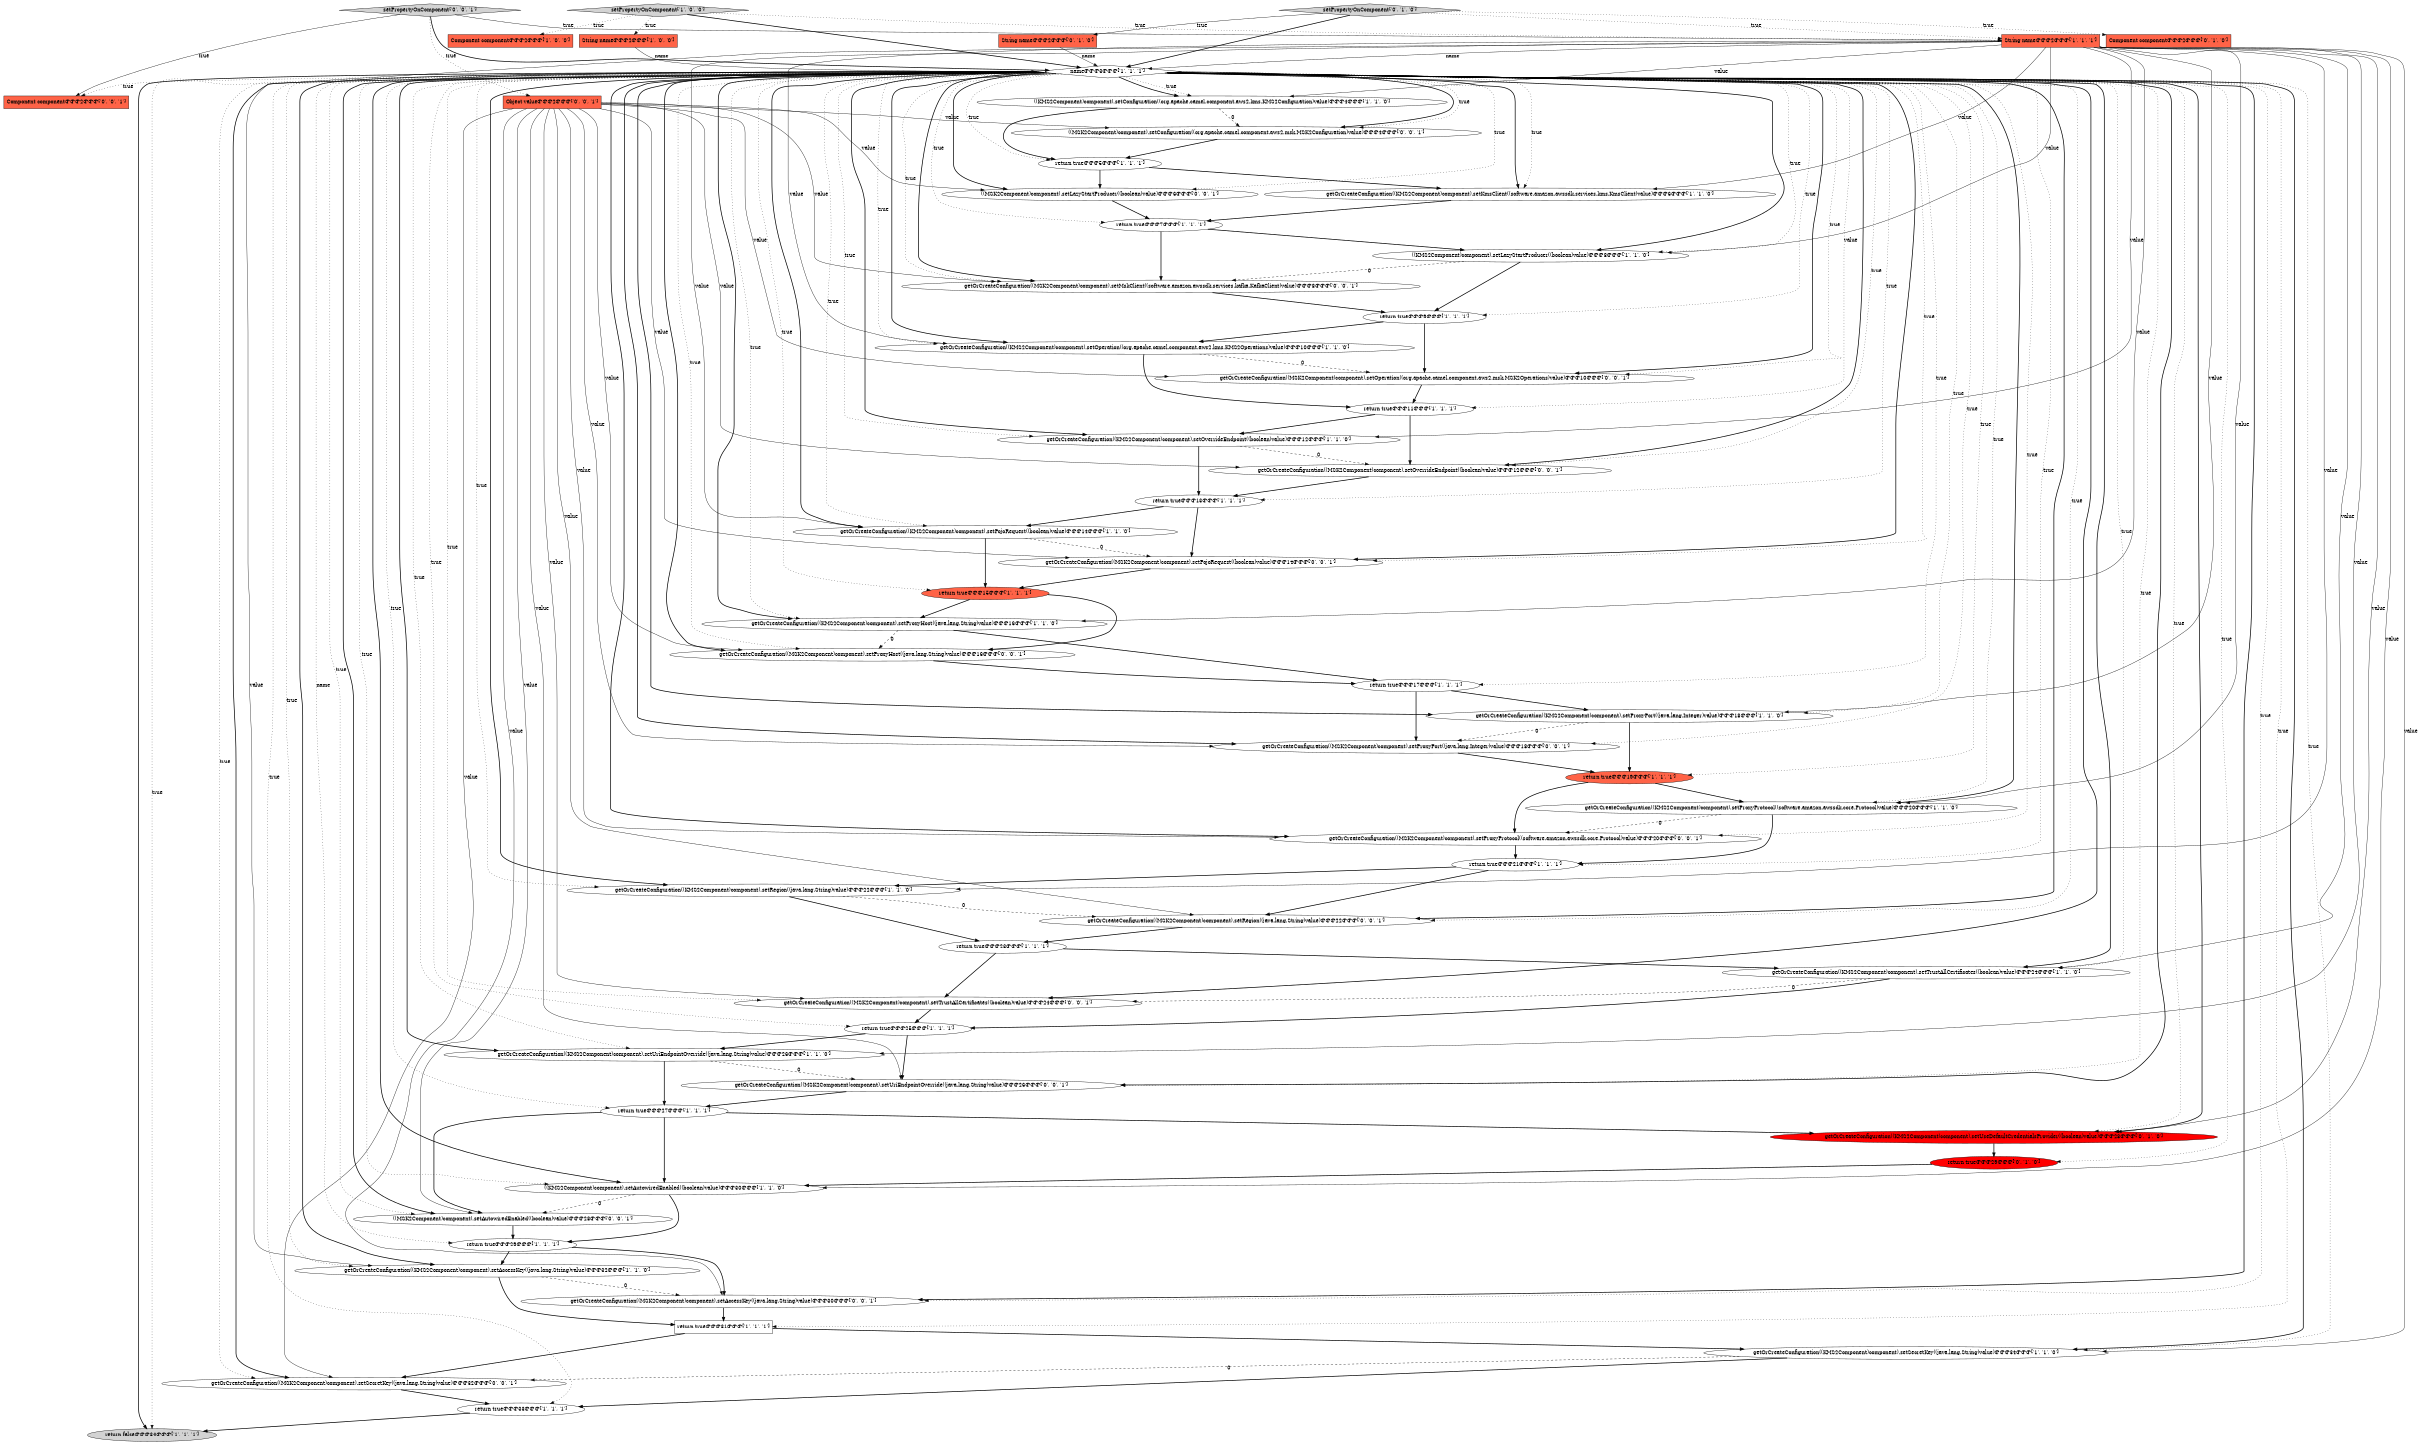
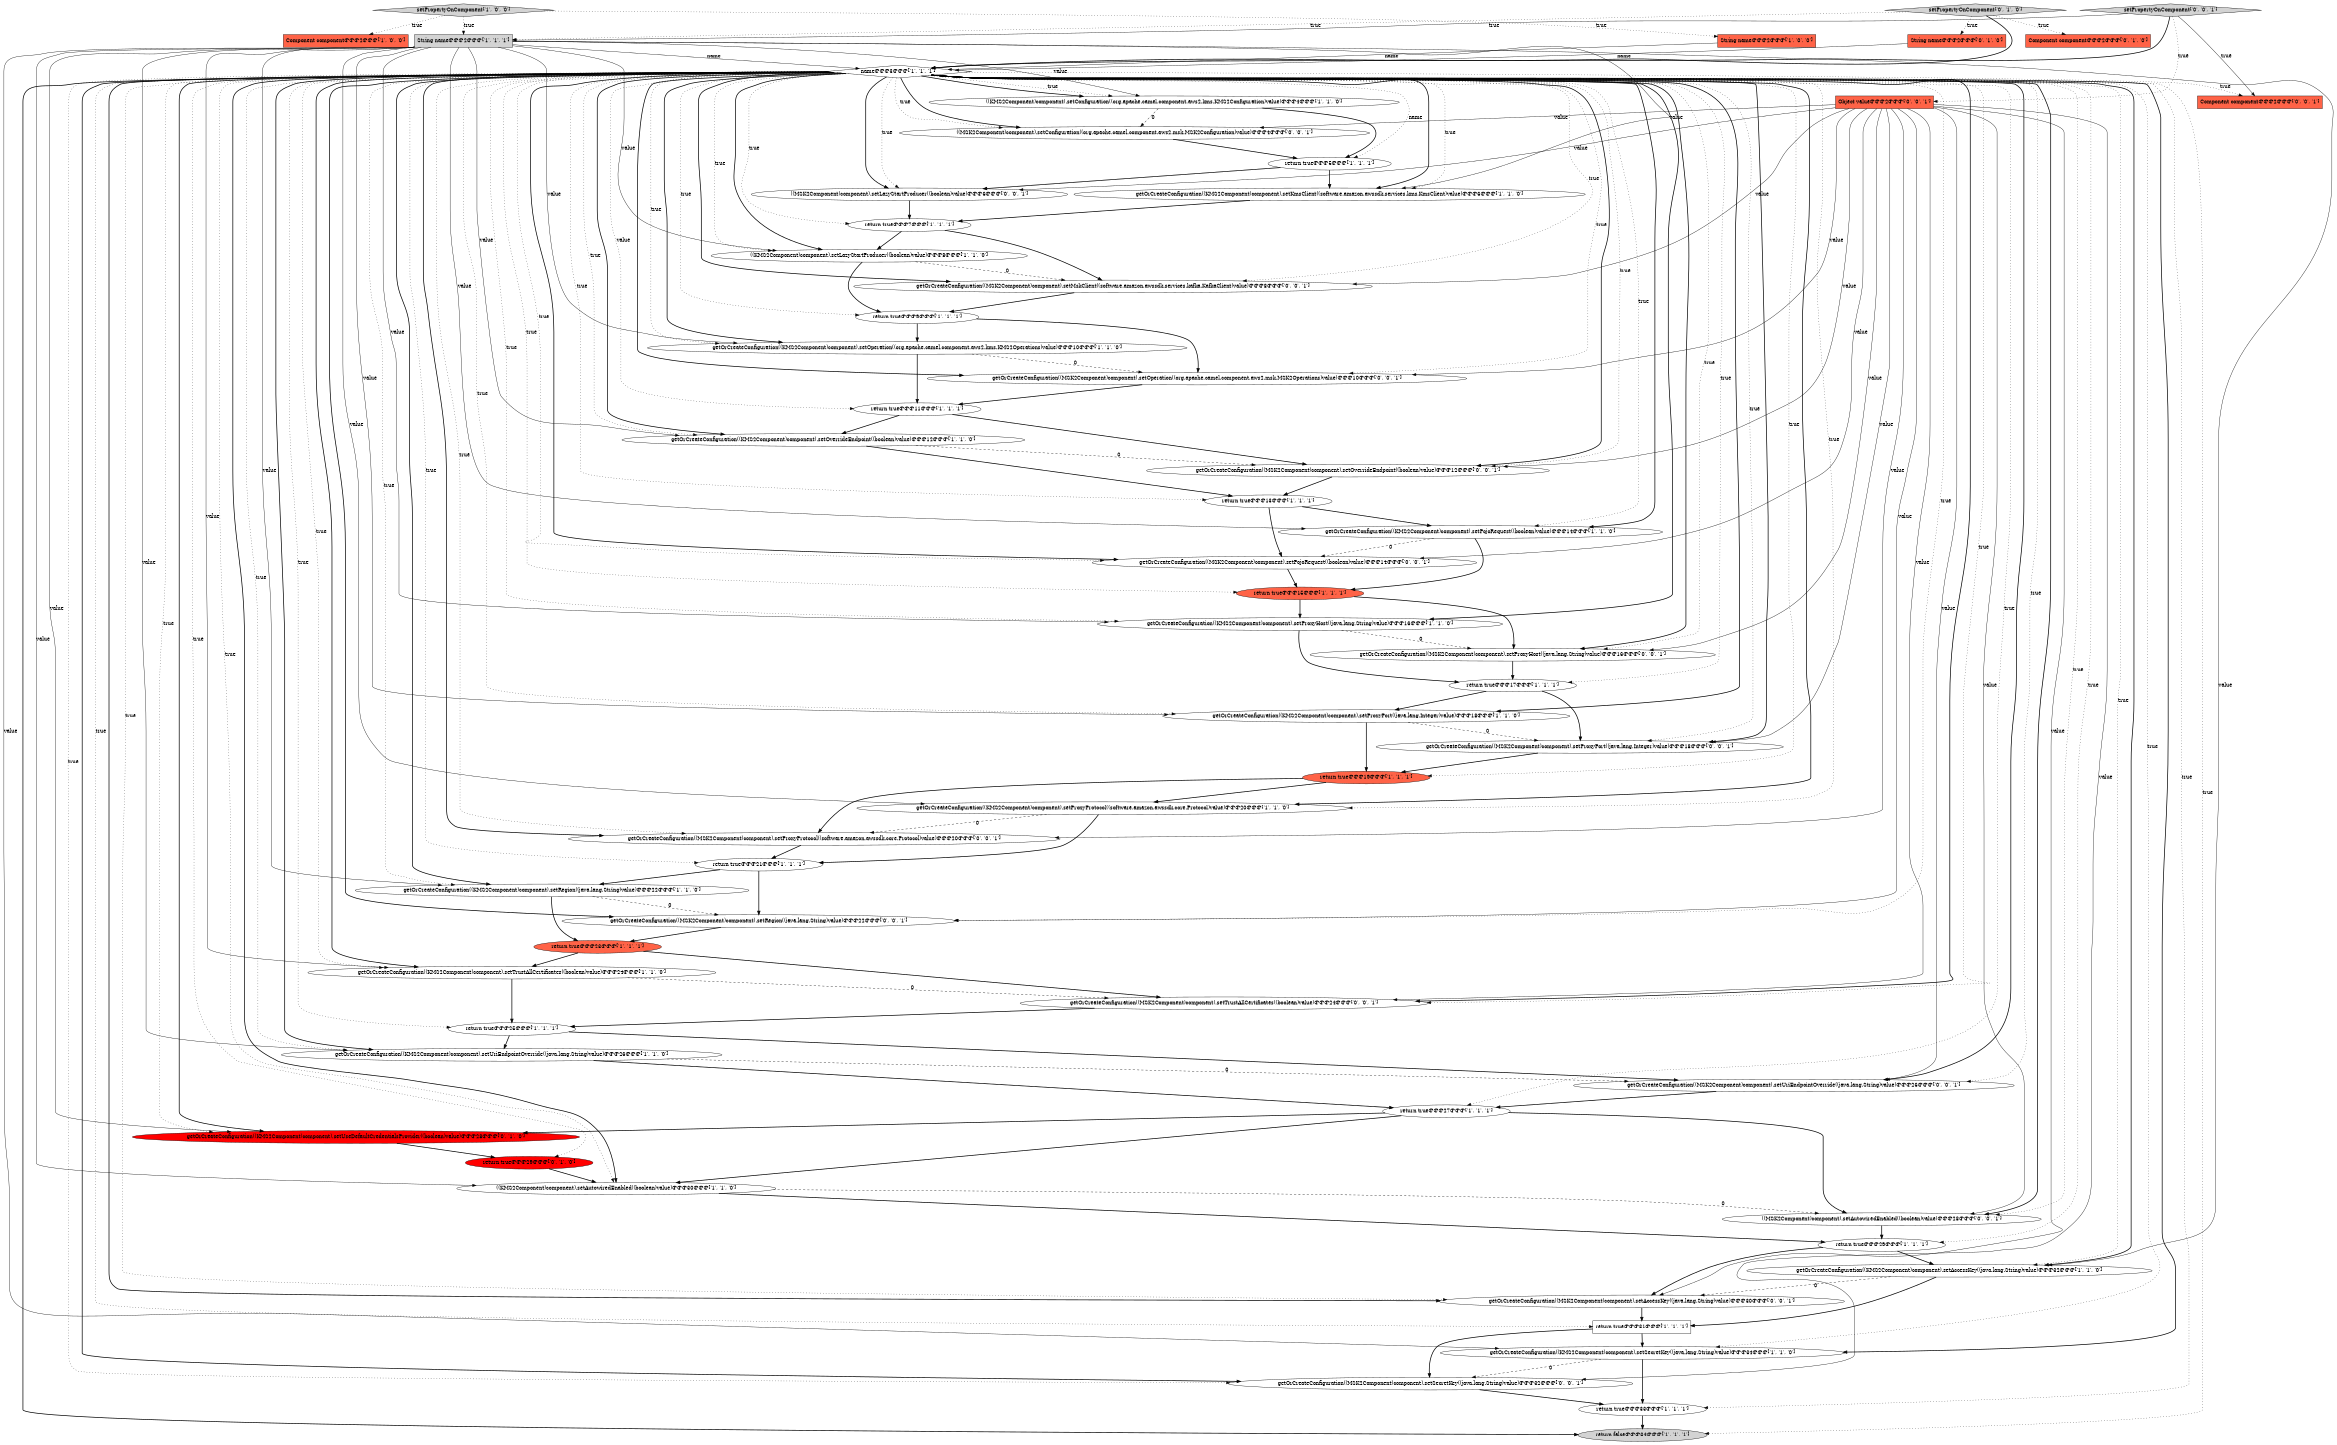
(1210, 22) -> (1967, 24)
(882, 41) -> none
(2051, 41) -> (464, 41)
(974, 118) -> (1416, 118)
(323, 685) -> (2094, 685)
(1003, 947) -> (598, 947)
